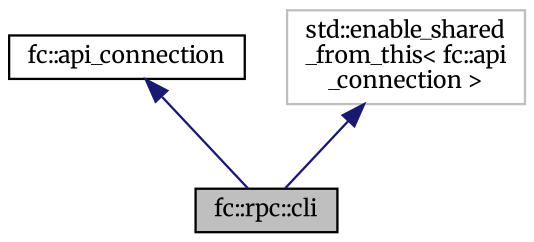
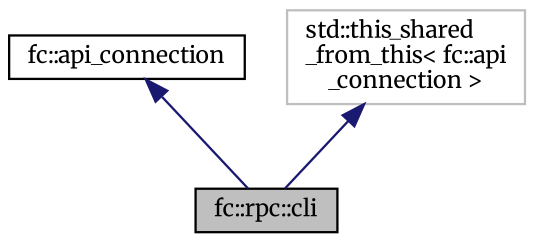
(406, 57) -> (406, 57)
